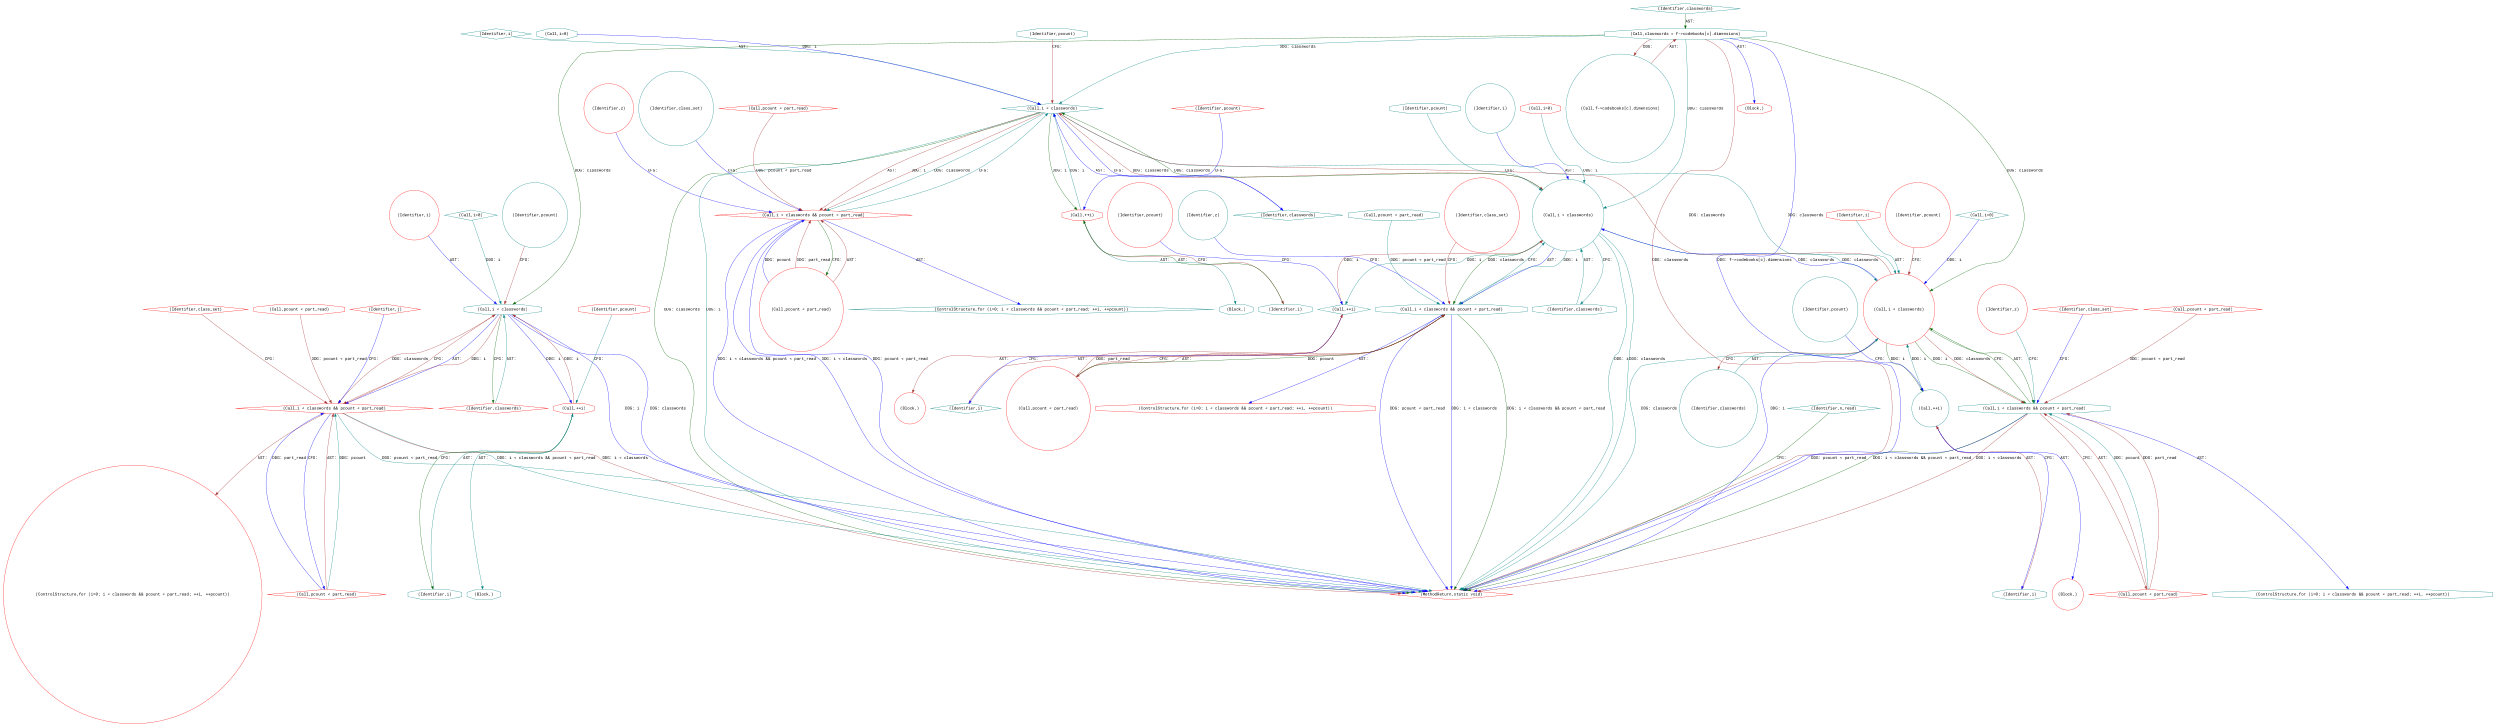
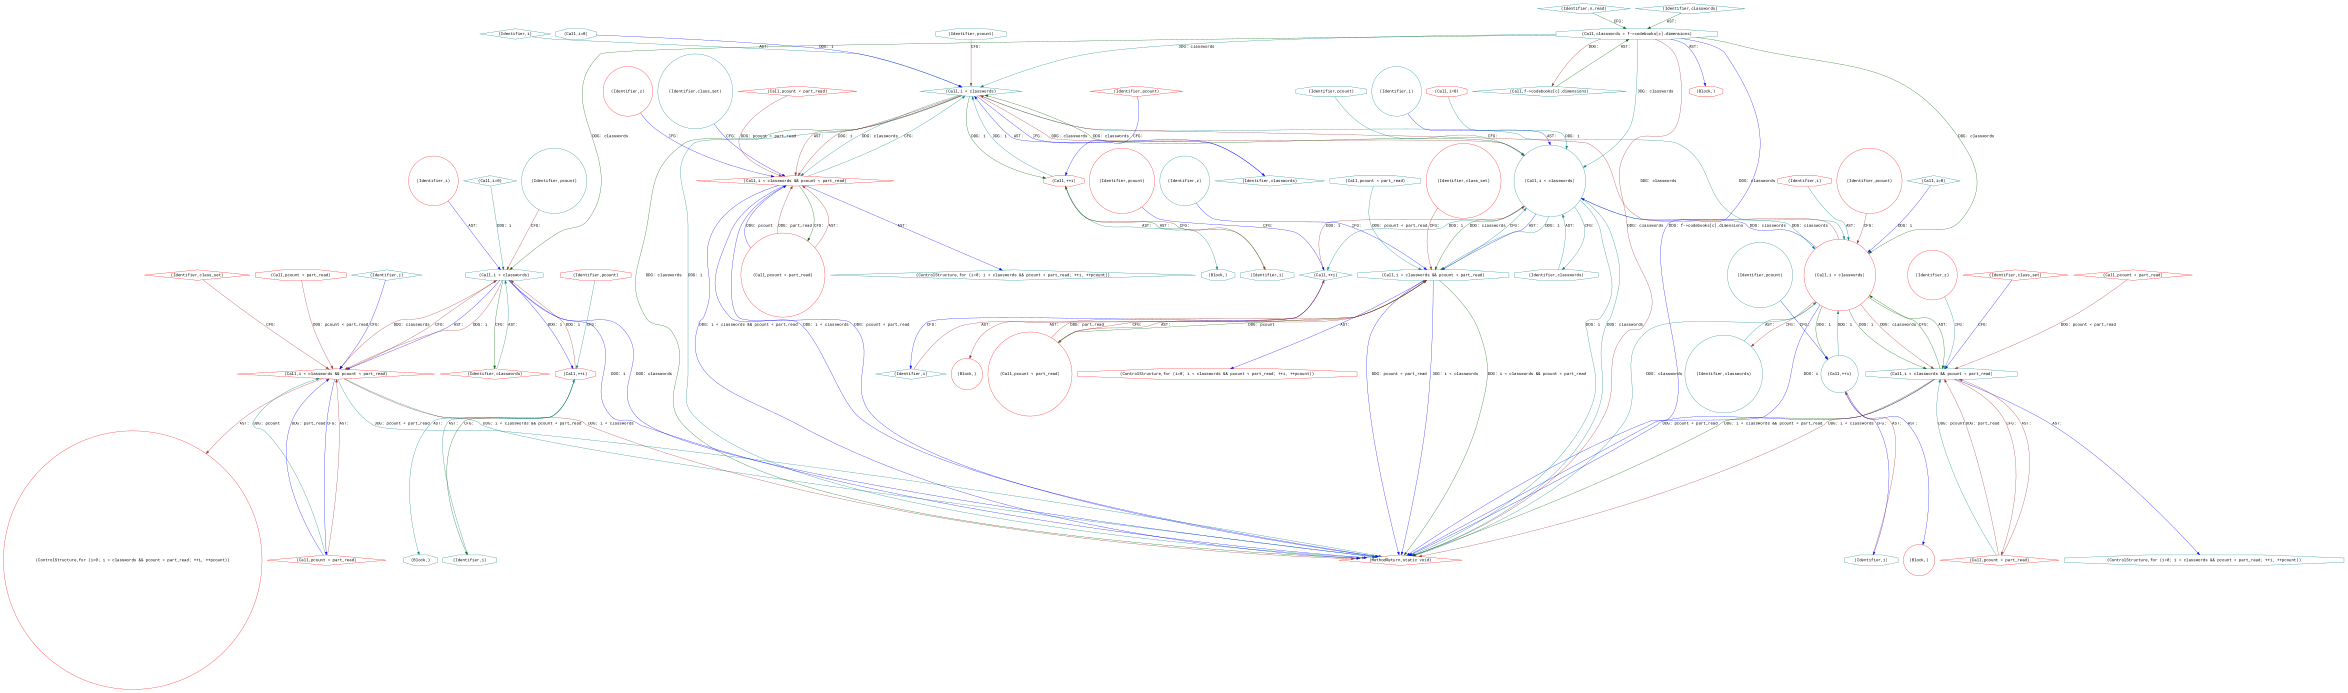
(1662, 52) -> (1591, 64)
(1620, 109) -> (1549, 91)
(385, 309) -> (387, 275)
(1702, 496) -> (1608, 20)
